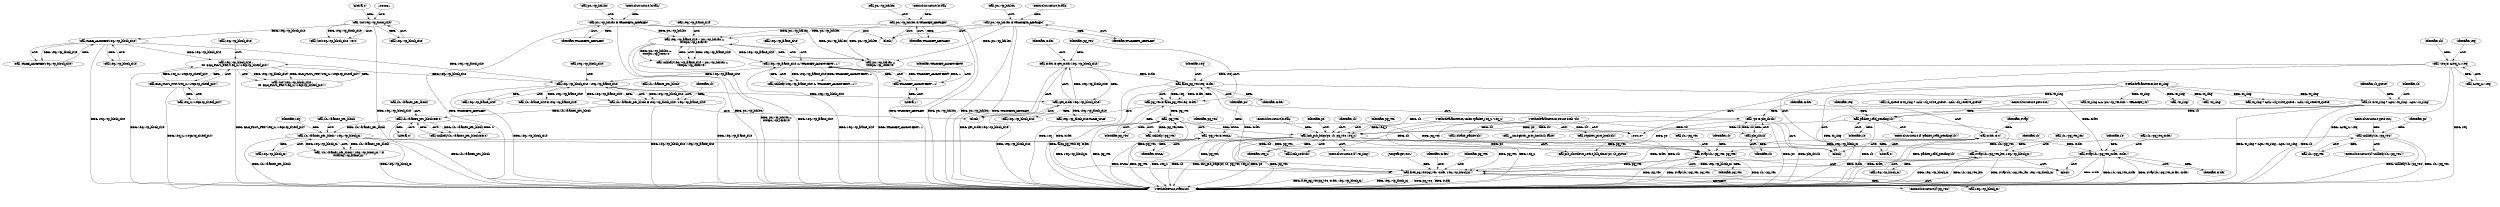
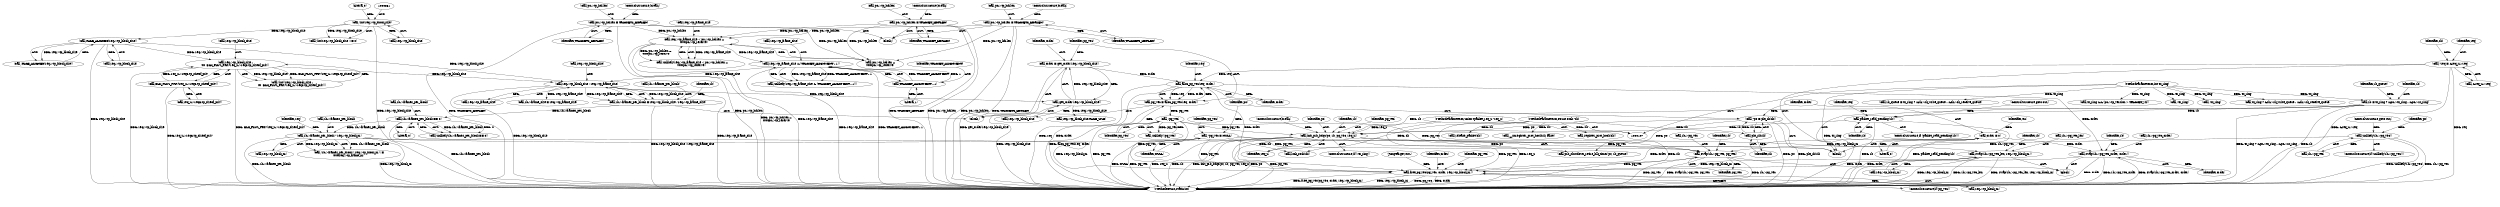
(2018, 119) -> (2018, 119)
(1231, 128) -> (1231, 128)
